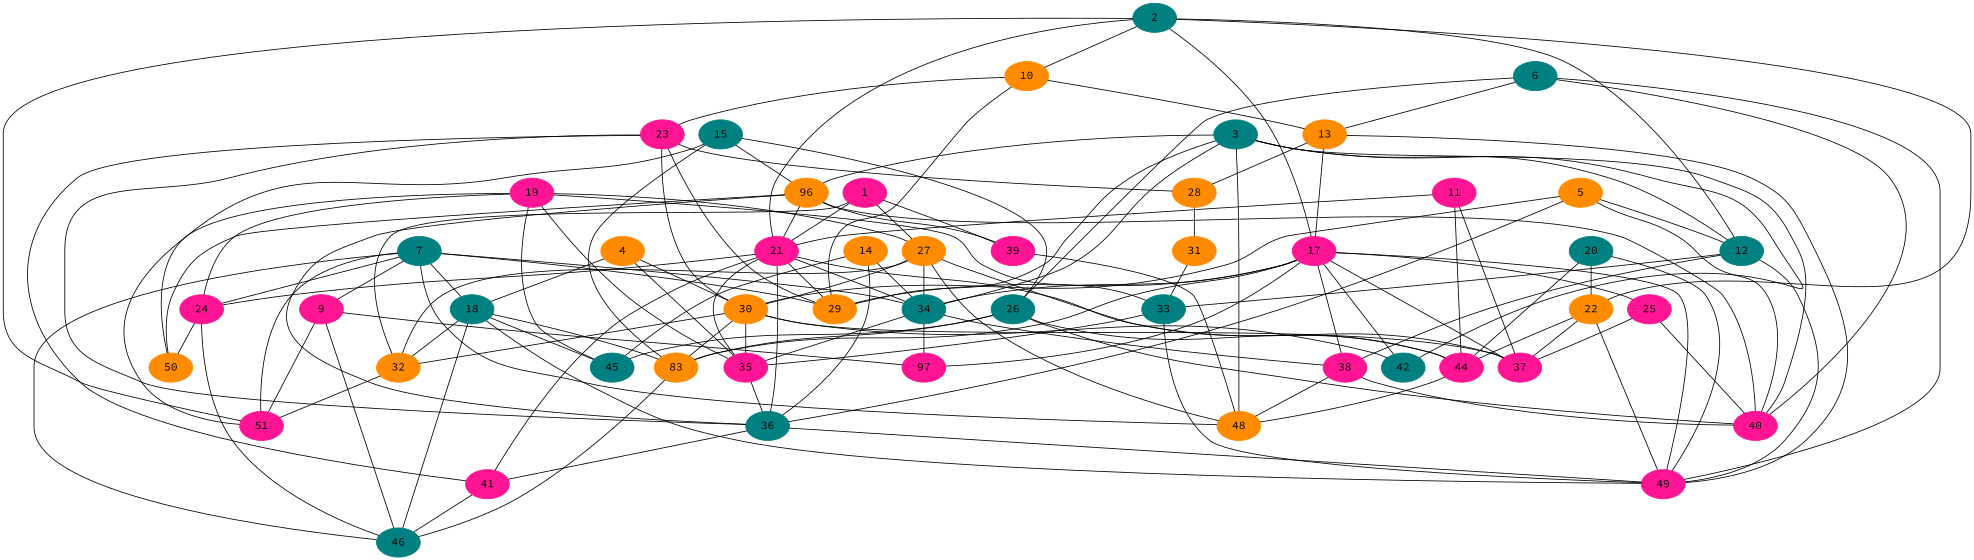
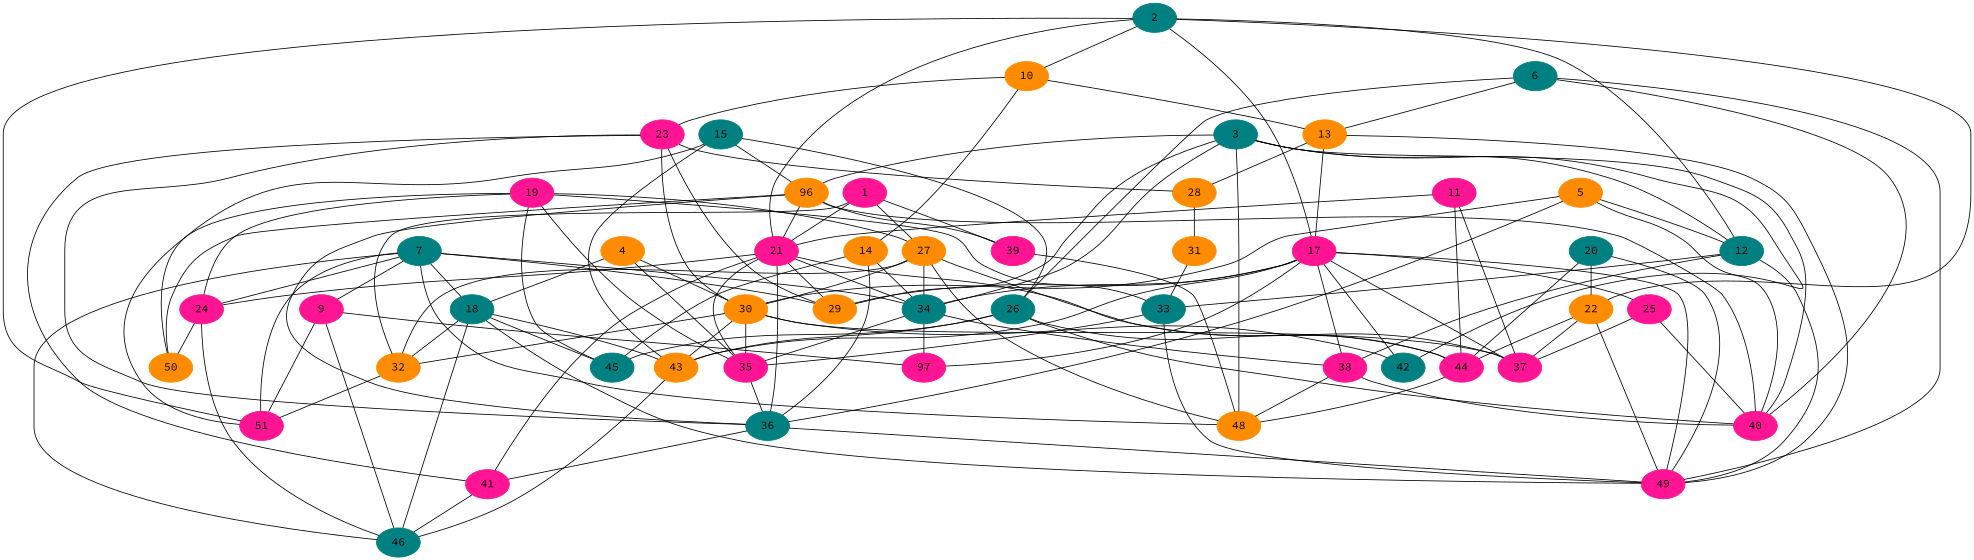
(909, 192) -> (955, 170)
(676, 368) -> (676, 368)
